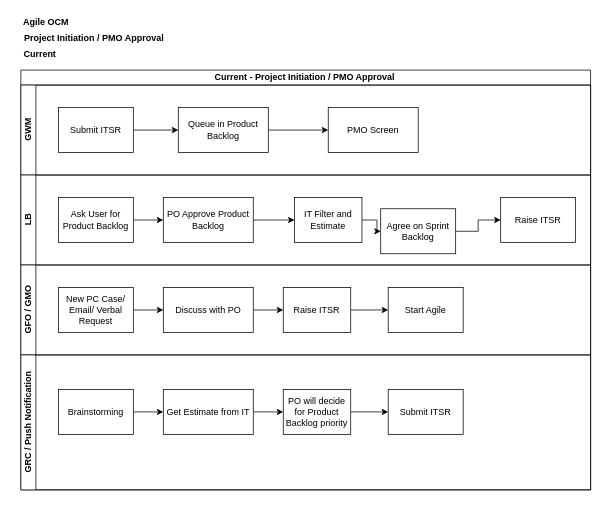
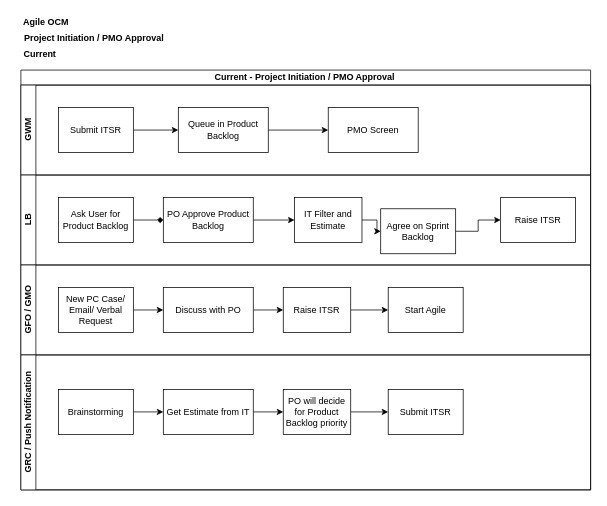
(156, 220) -> (156, 220)
